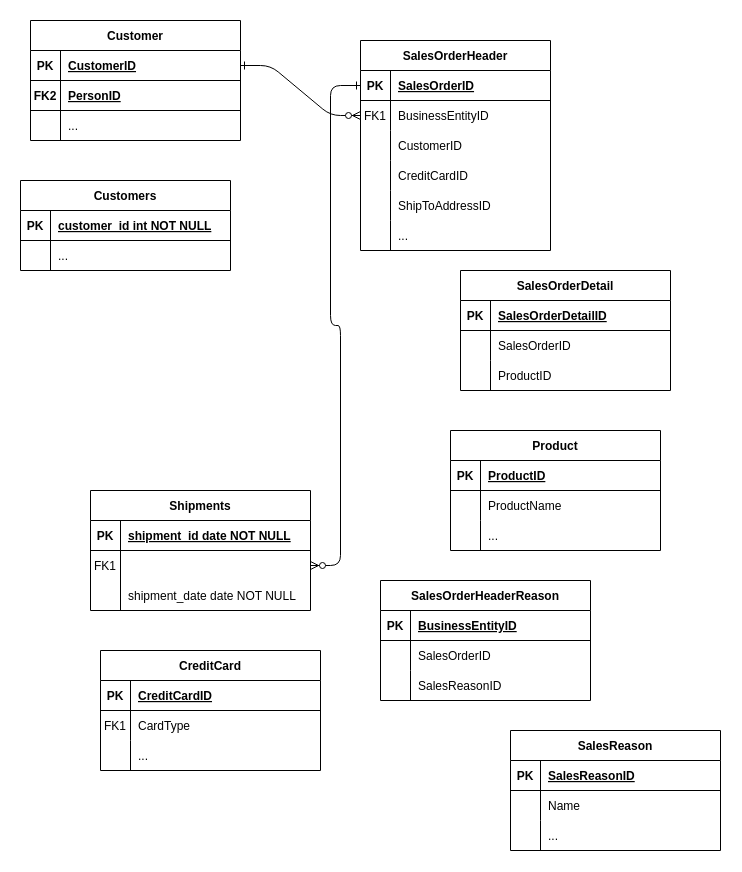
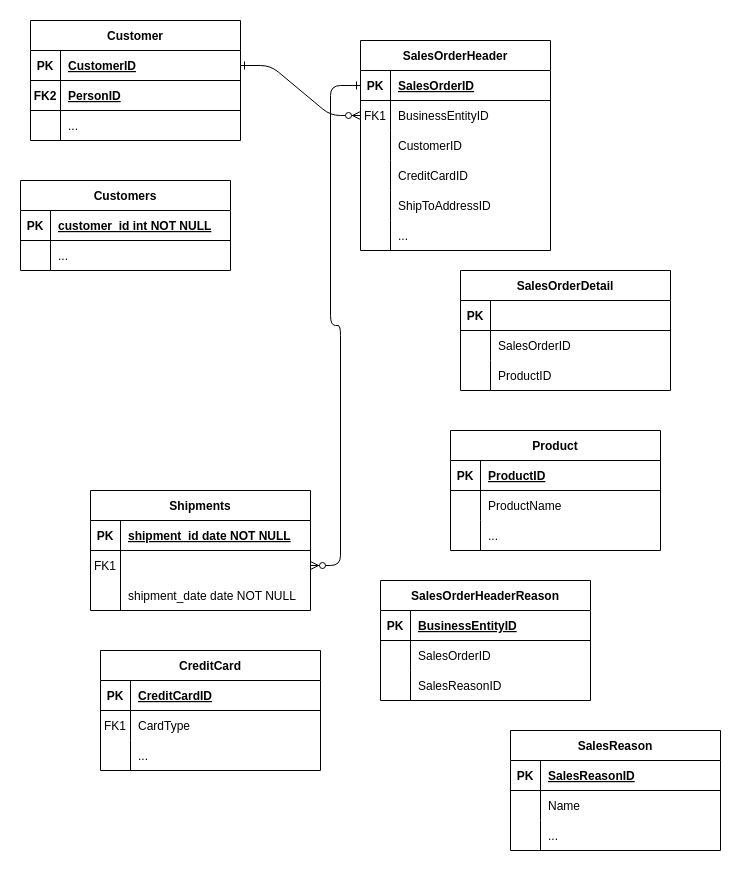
(581, 316) -> none
